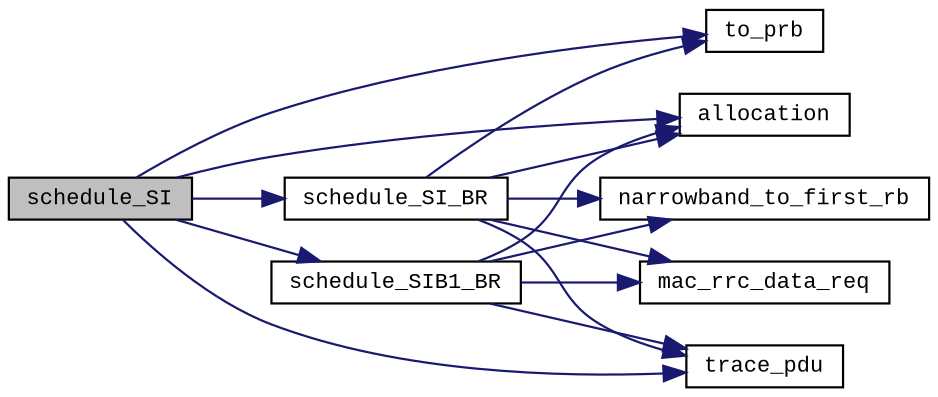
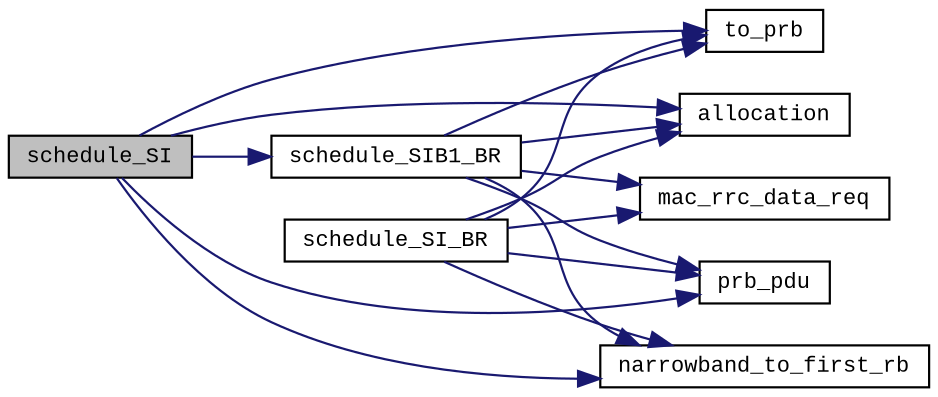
none -> (562, 86)
(227, 199) -> (318, 340)
(765, 366) -> (765, 282)
